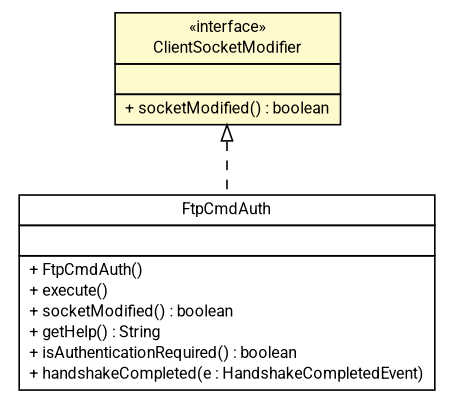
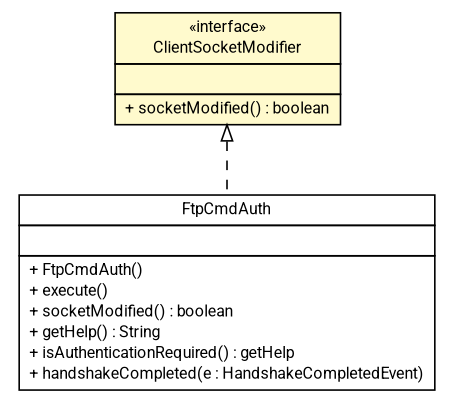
(163, 353) -> (162, 353)
